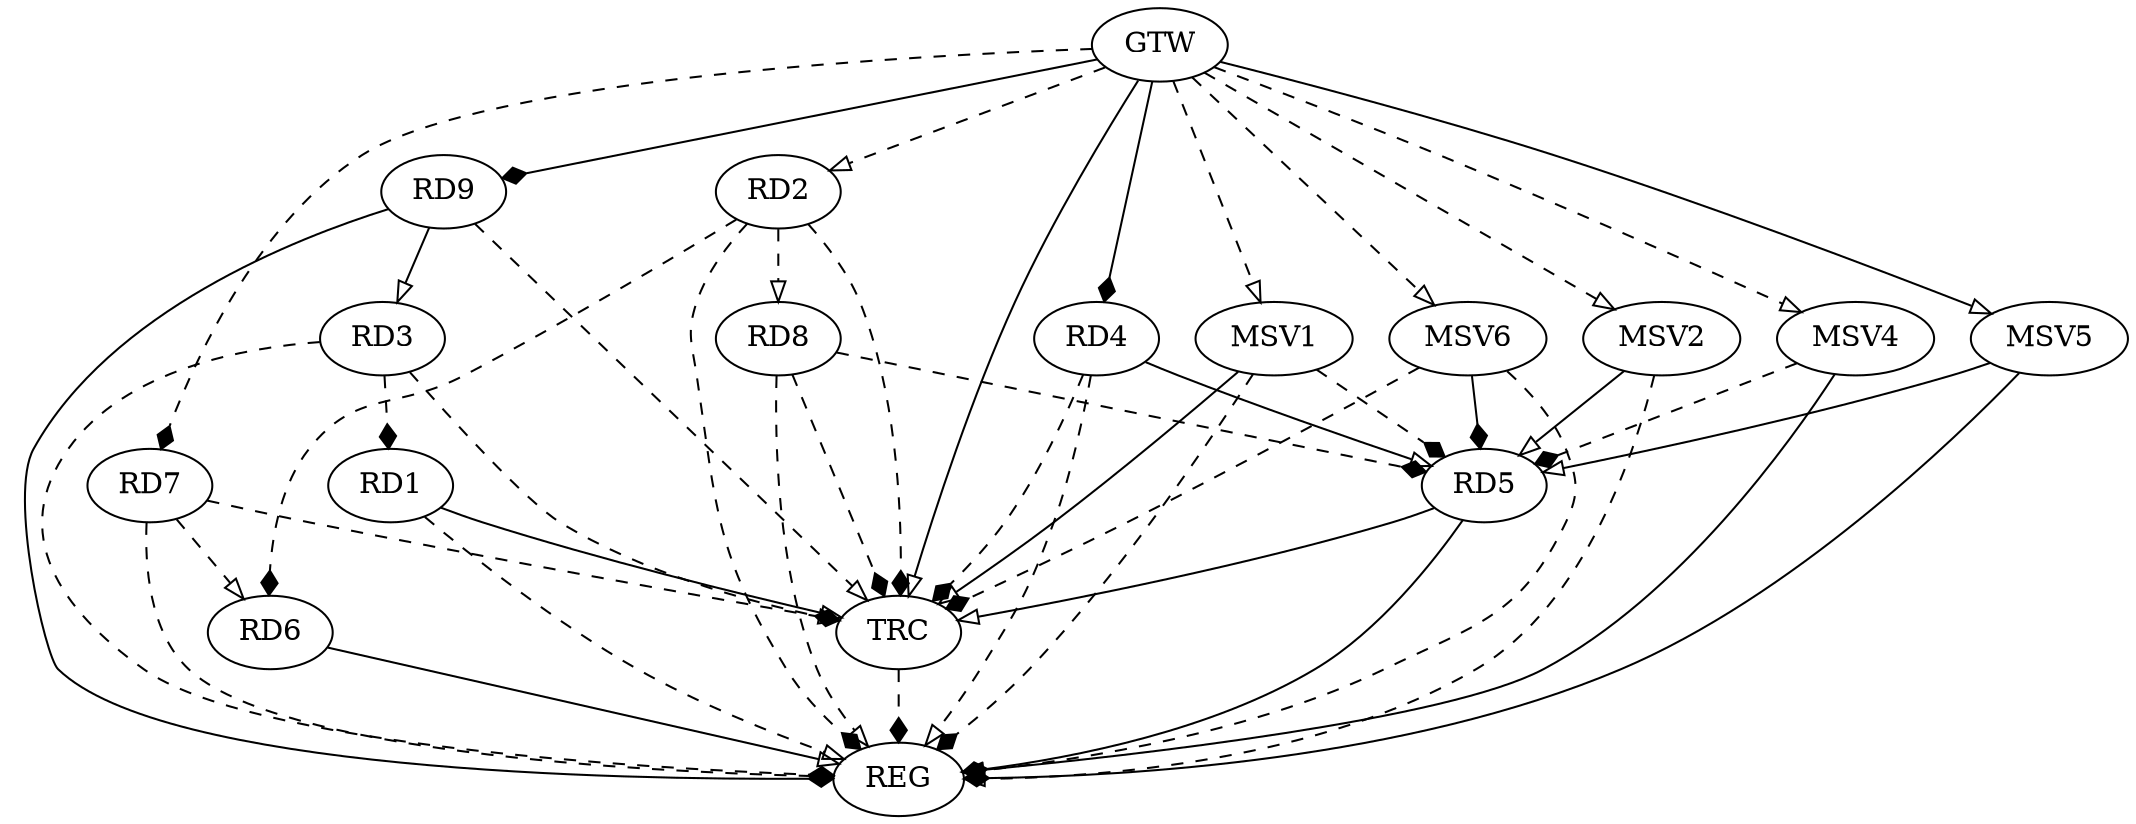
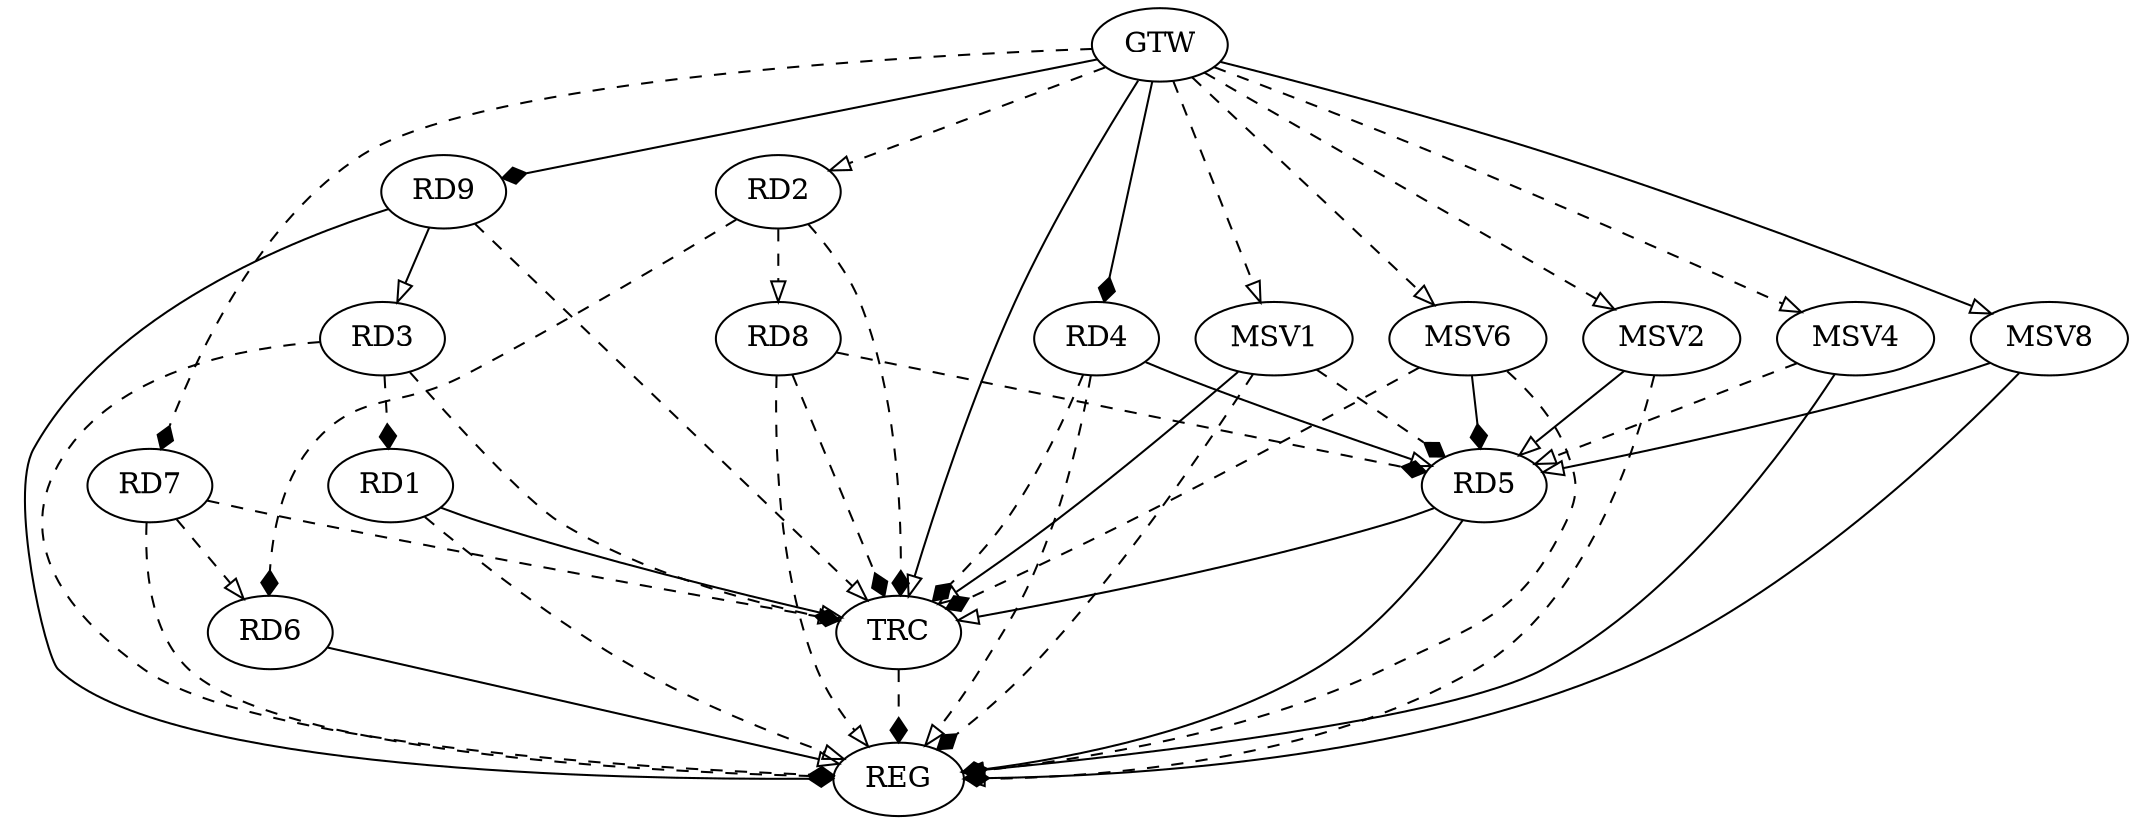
(2049, 339) -> (2049, 339)
(1678, 409) -> (1678, 409)
(713, 487) -> none
